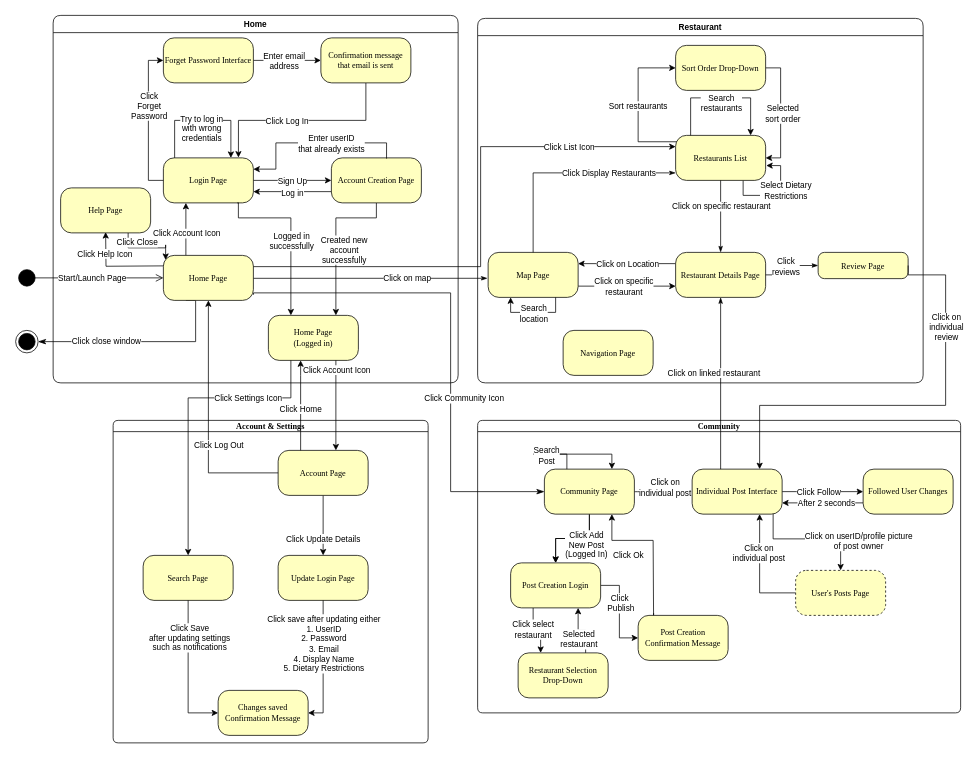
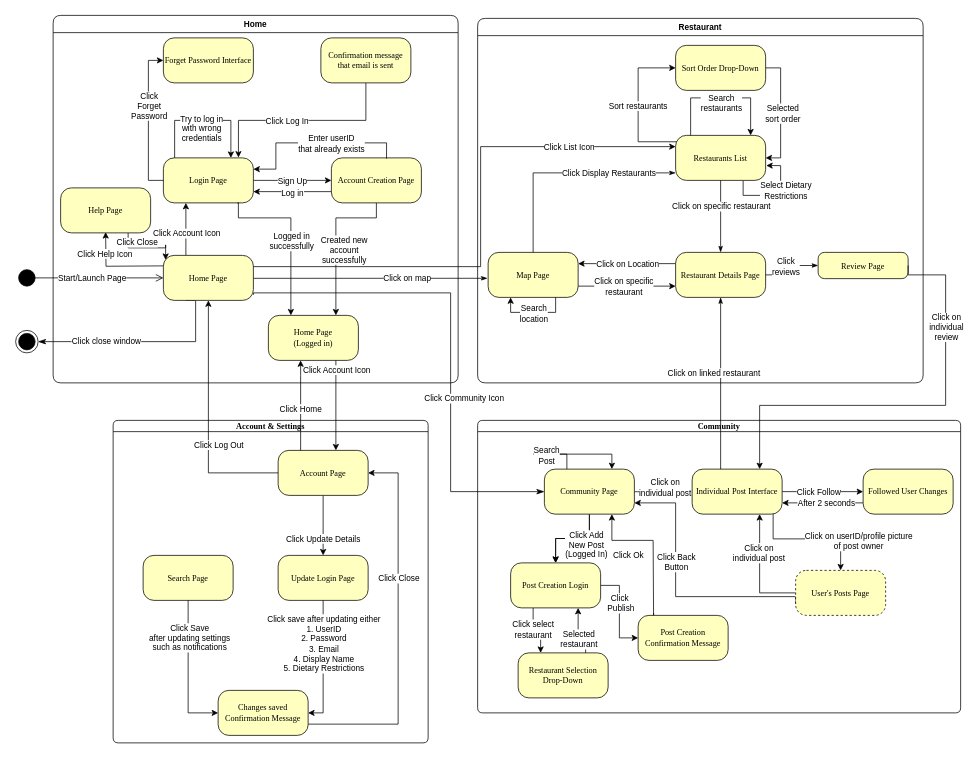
(285, 60) -> none
(608, 353) -> none
(253, 398) -> none
none -> (398, 578)
none -> (688, 597)
